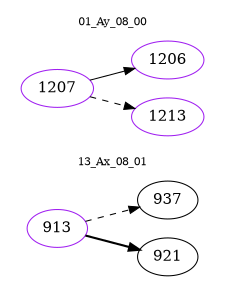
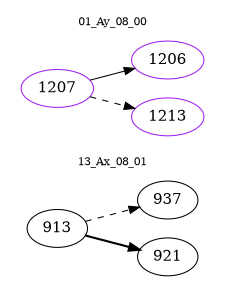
(57, 228) -> (57, 228)
